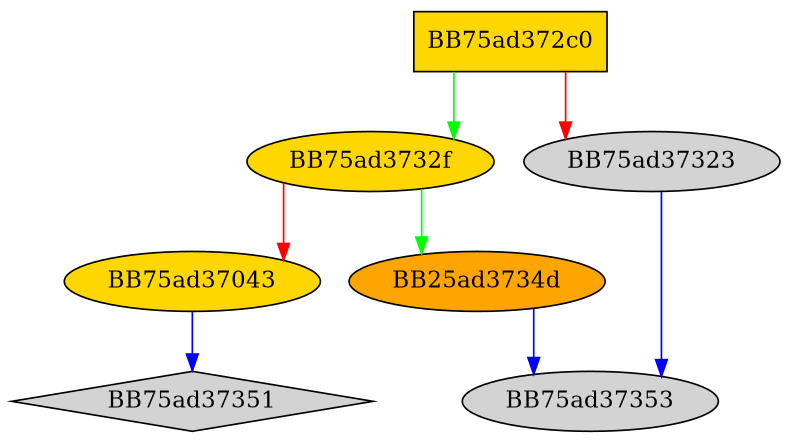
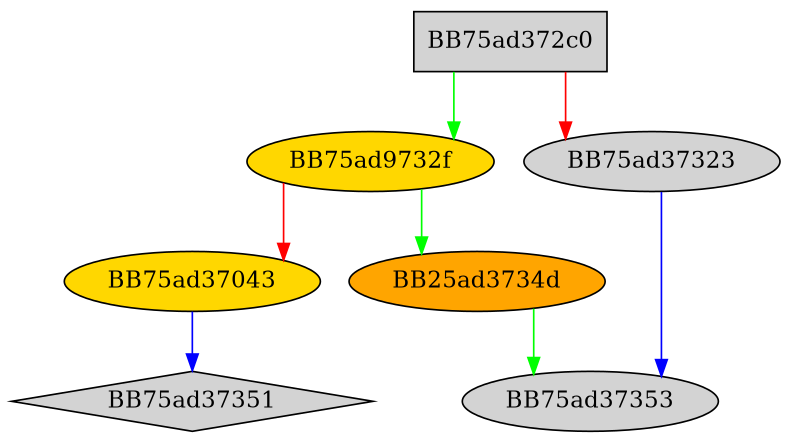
(510, 42) -> (510, 42)
(371, 162) -> (371, 162)
(534, 333) -> (534, 333)
